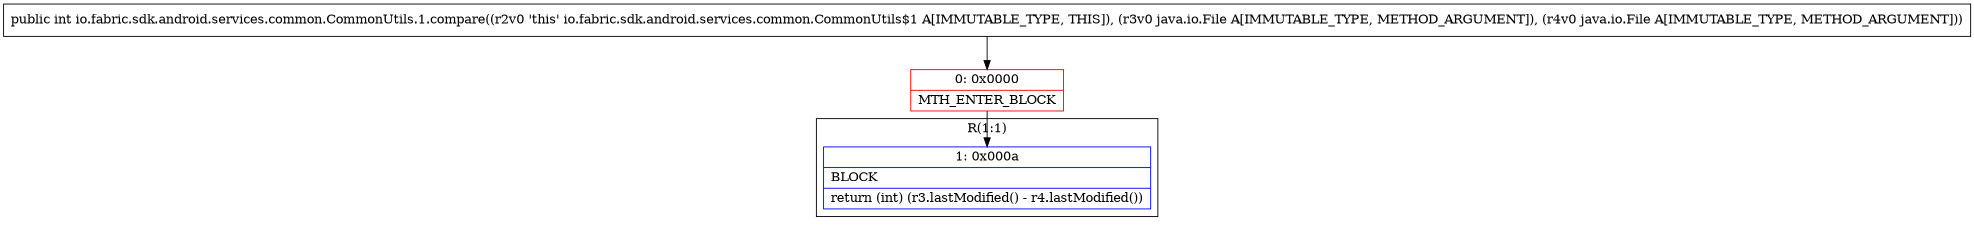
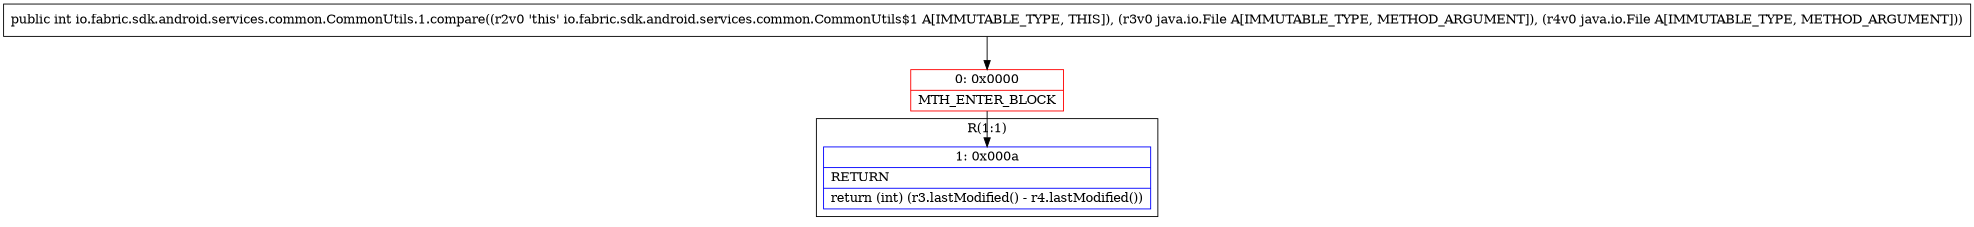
(854, 177) -> (860, 177)
